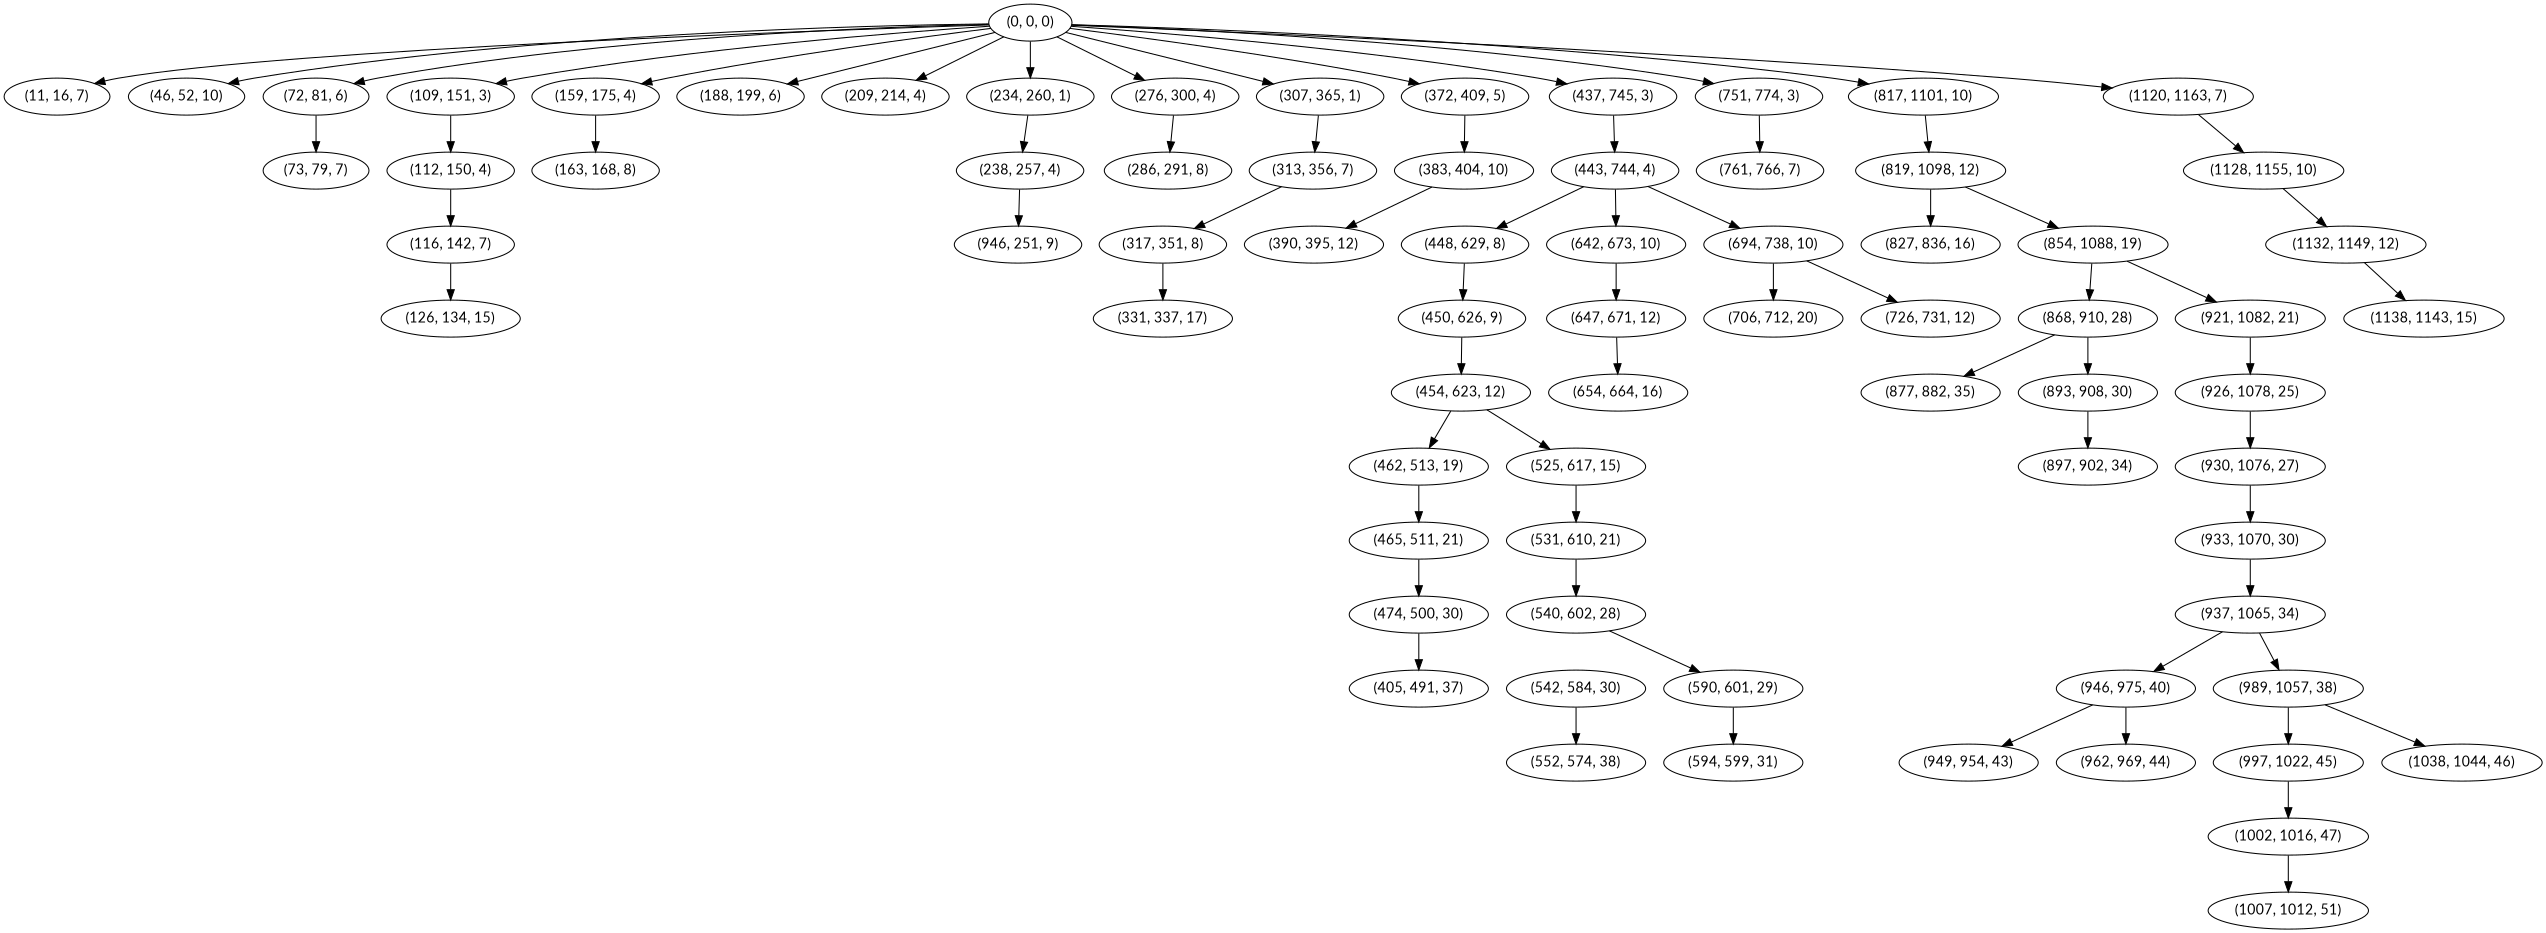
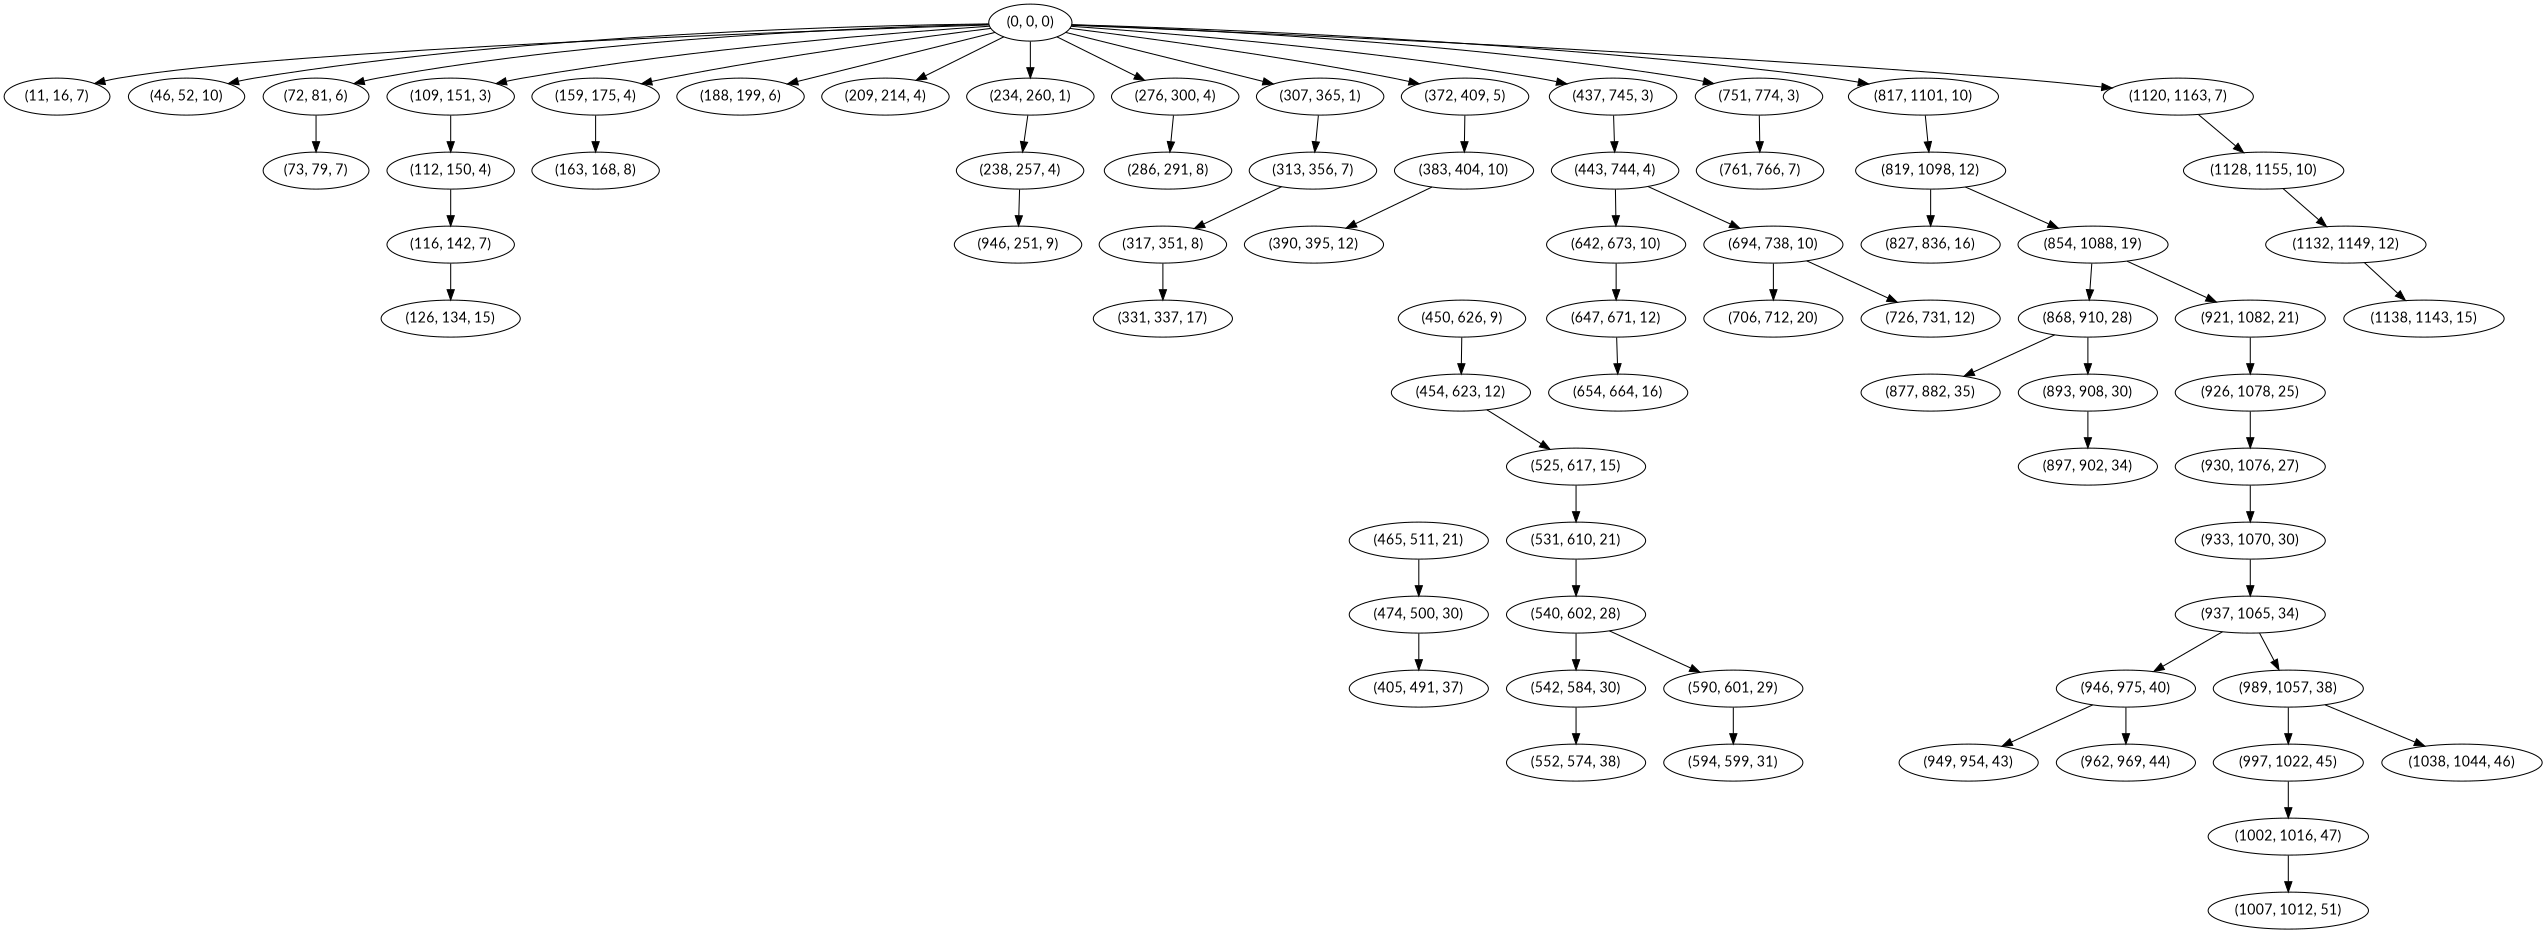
(1465, 245) -> none
(1419, 467) -> none
none -> (1576, 647)
